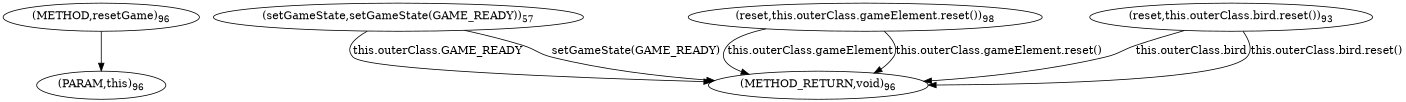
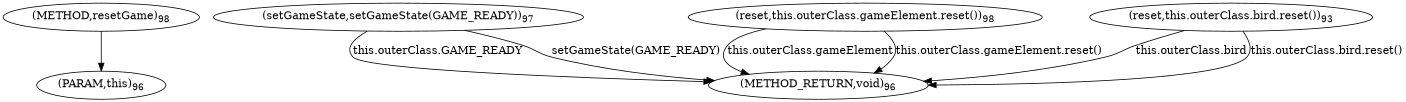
(164, 16) -> (164, 16)
(528, 16) -> (528, 16)
